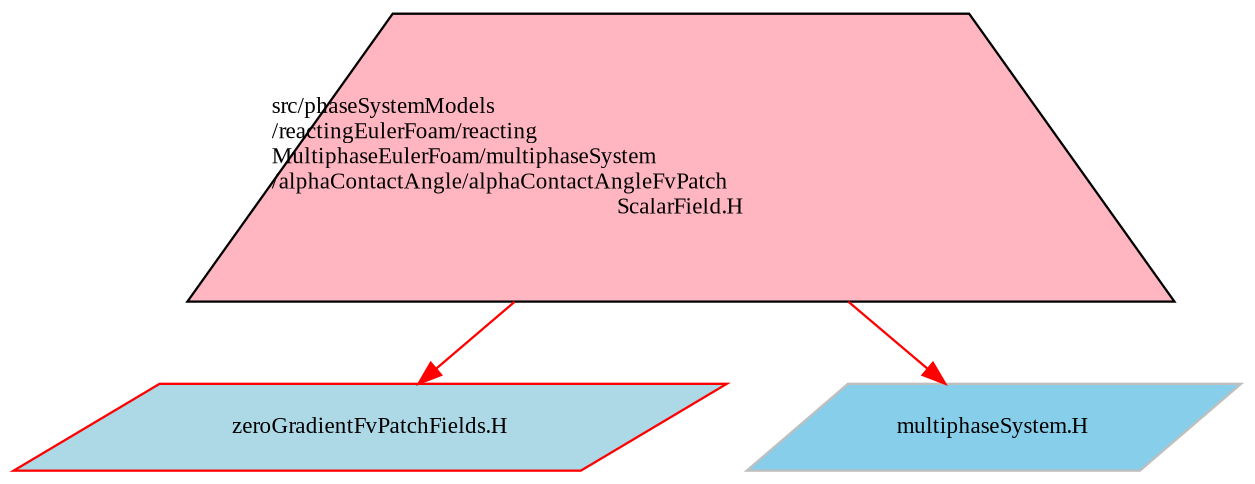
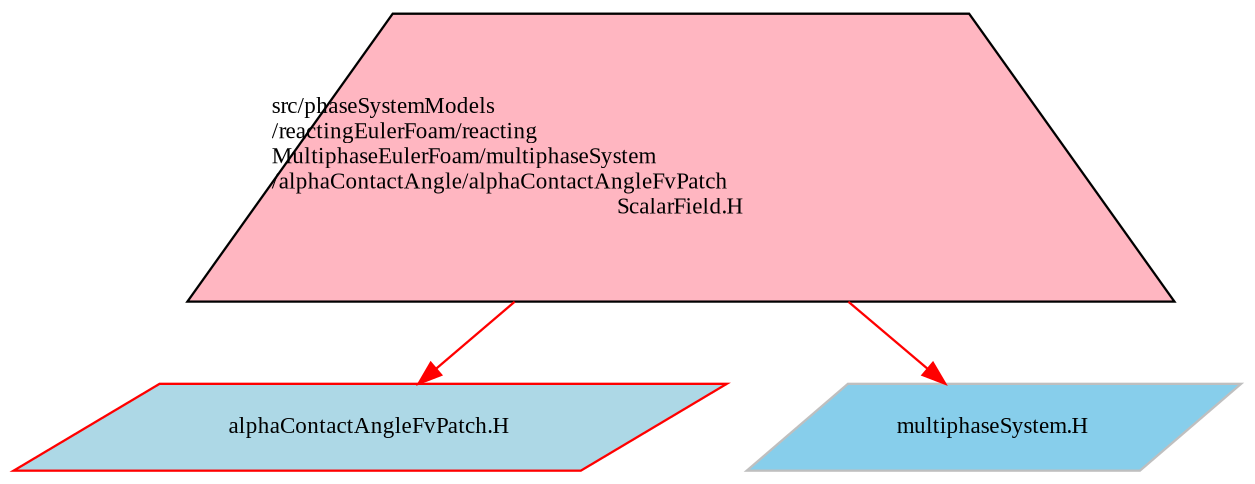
(370, 427) -> (370, 427)
